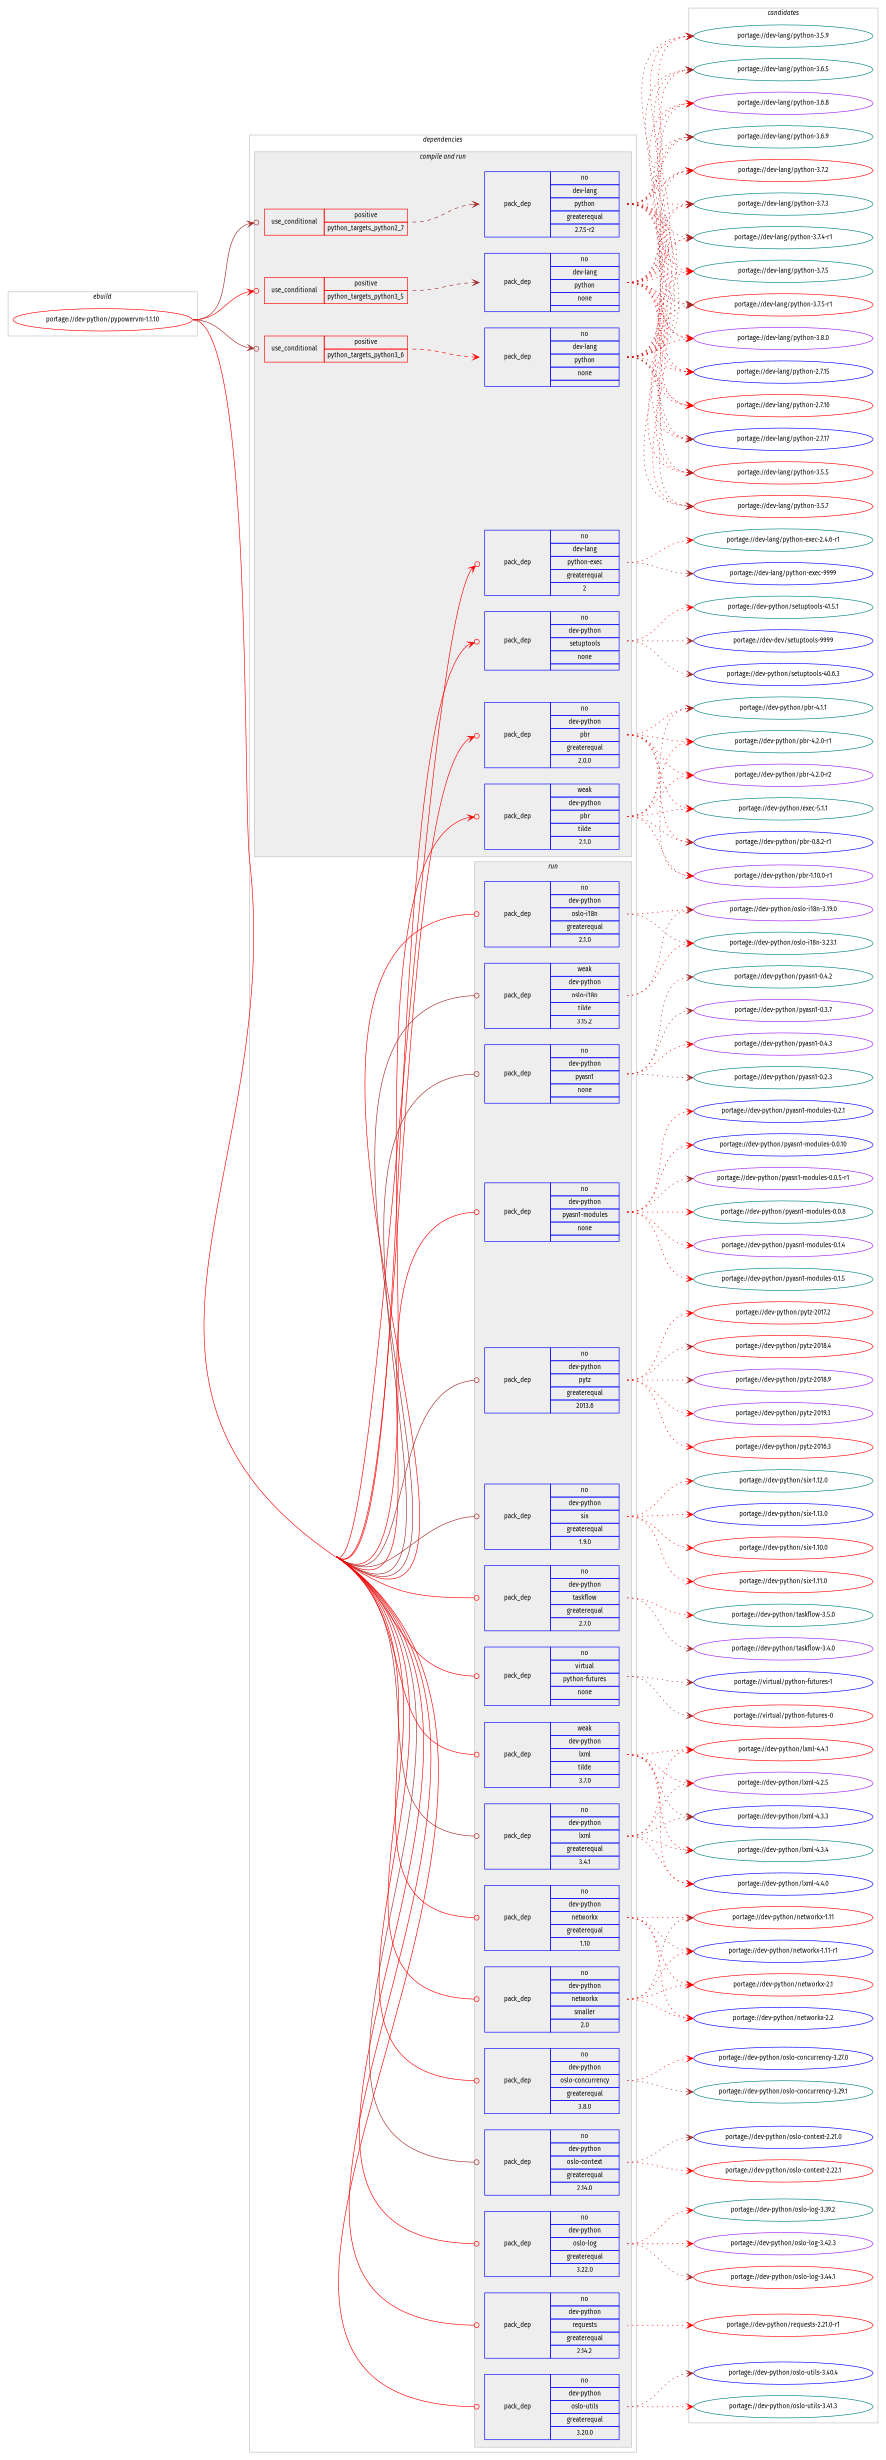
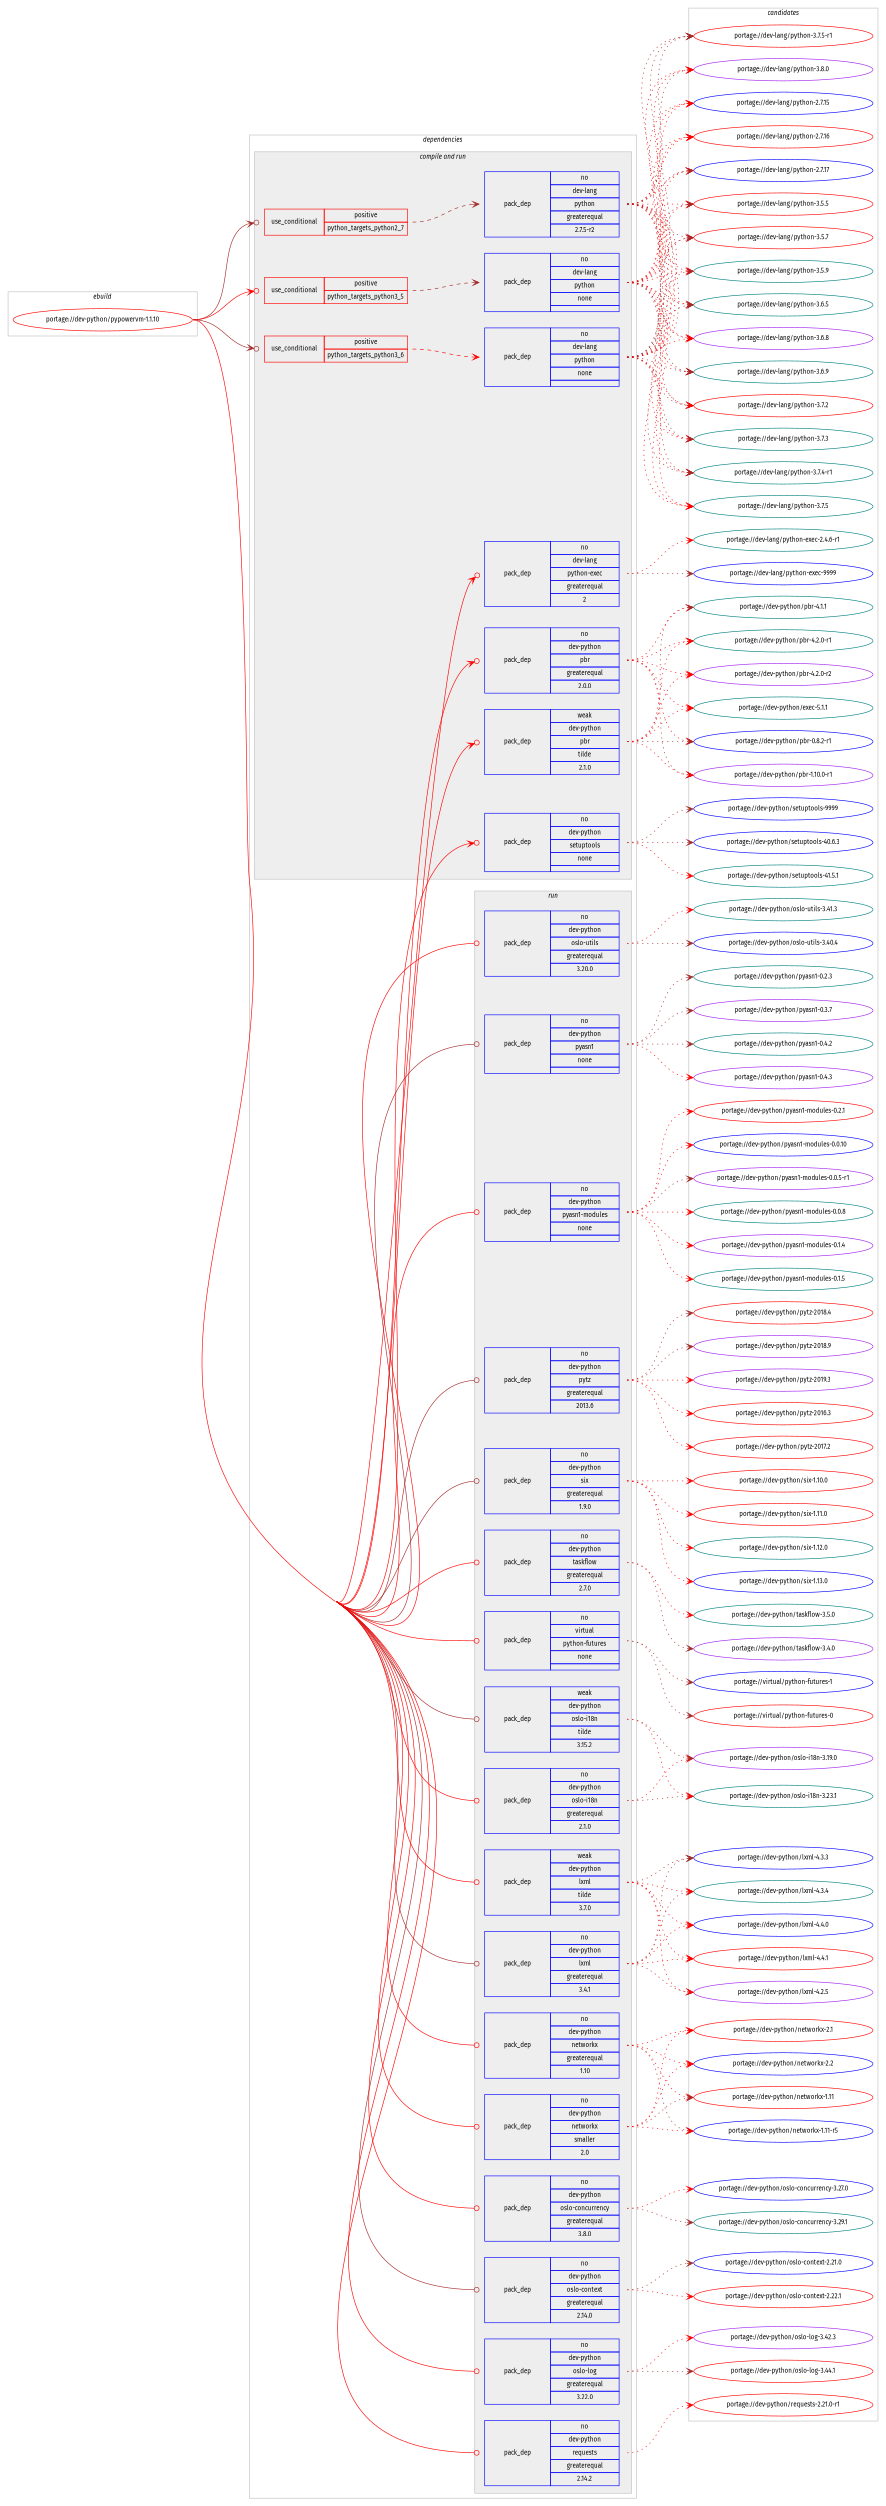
(783, 641) -> (783, 809)
(783, 1111) -> (783, 1111)
(783, 1951) -> (783, 2131)
(783, 2210) -> none
